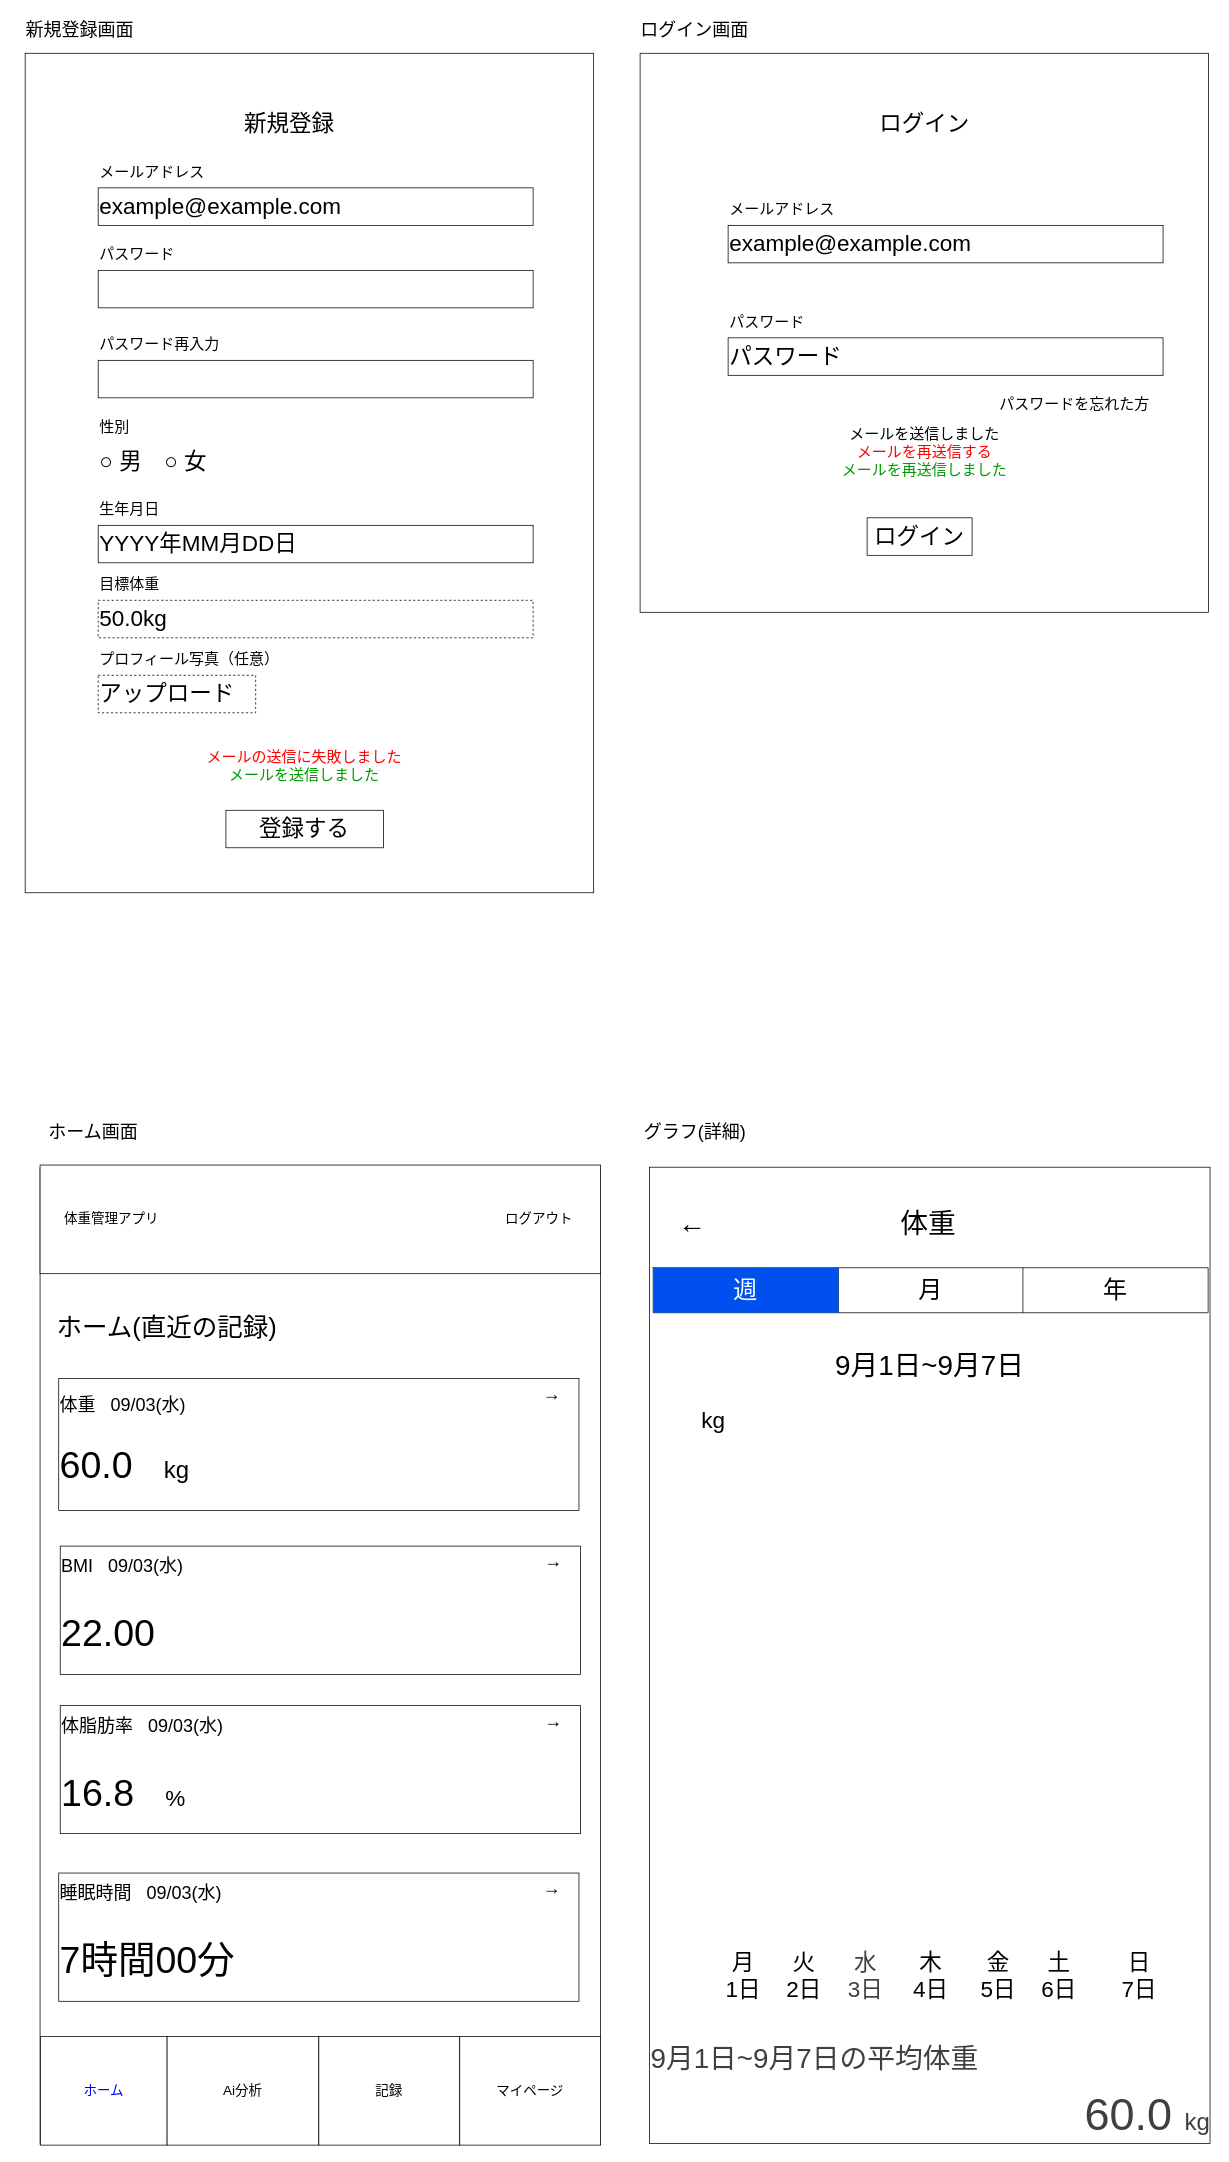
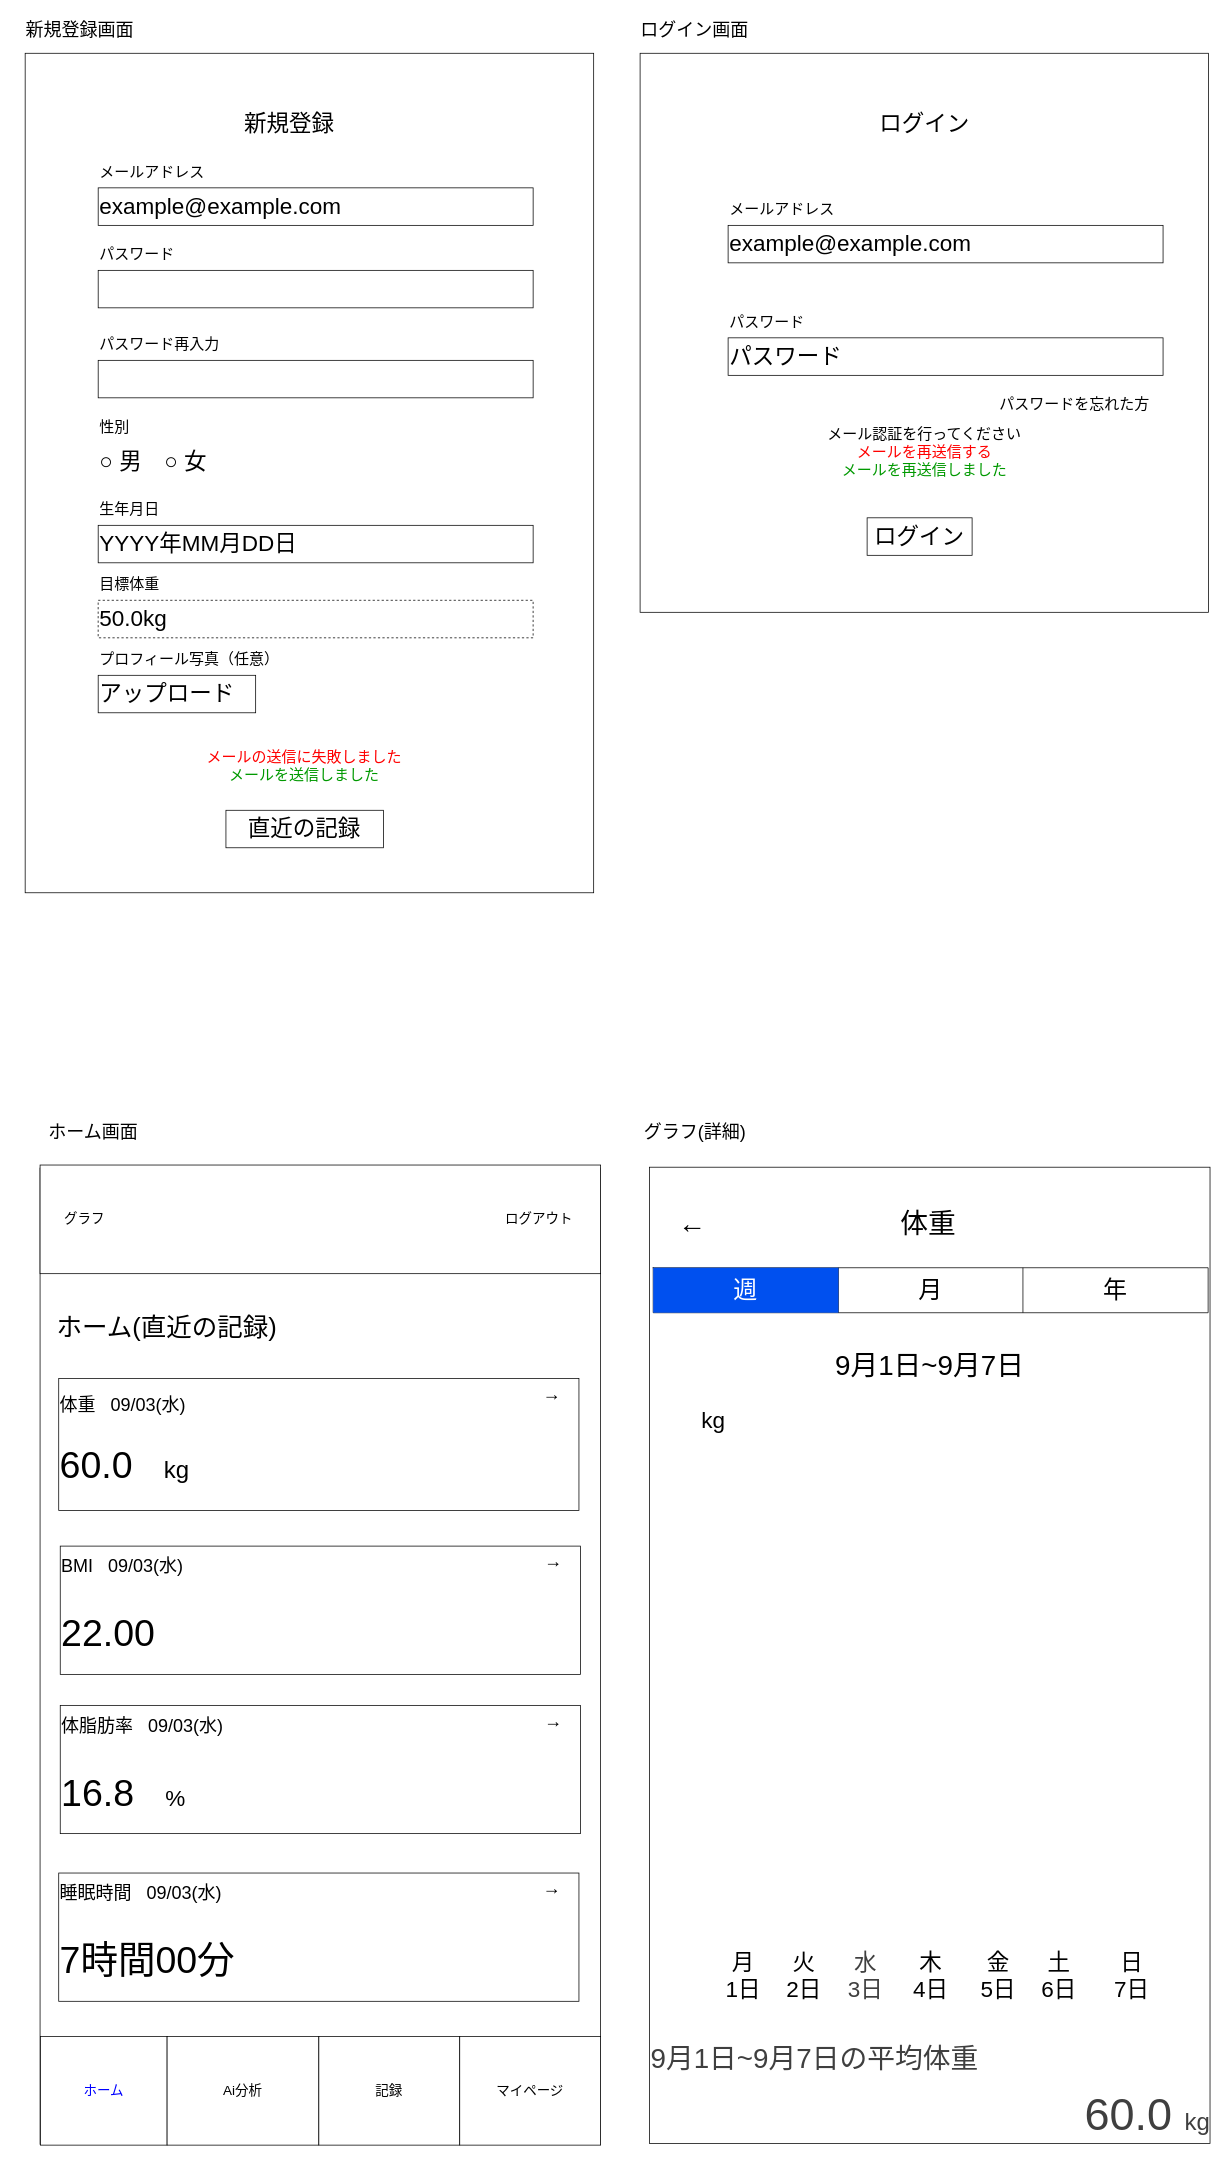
(924, 442) -> (924, 442)
(177, 694) -> (177, 694)
(304, 821) -> (304, 821)
(73, 1219) -> (55, 1219)
(1139, 1976) -> (1132, 1976)
